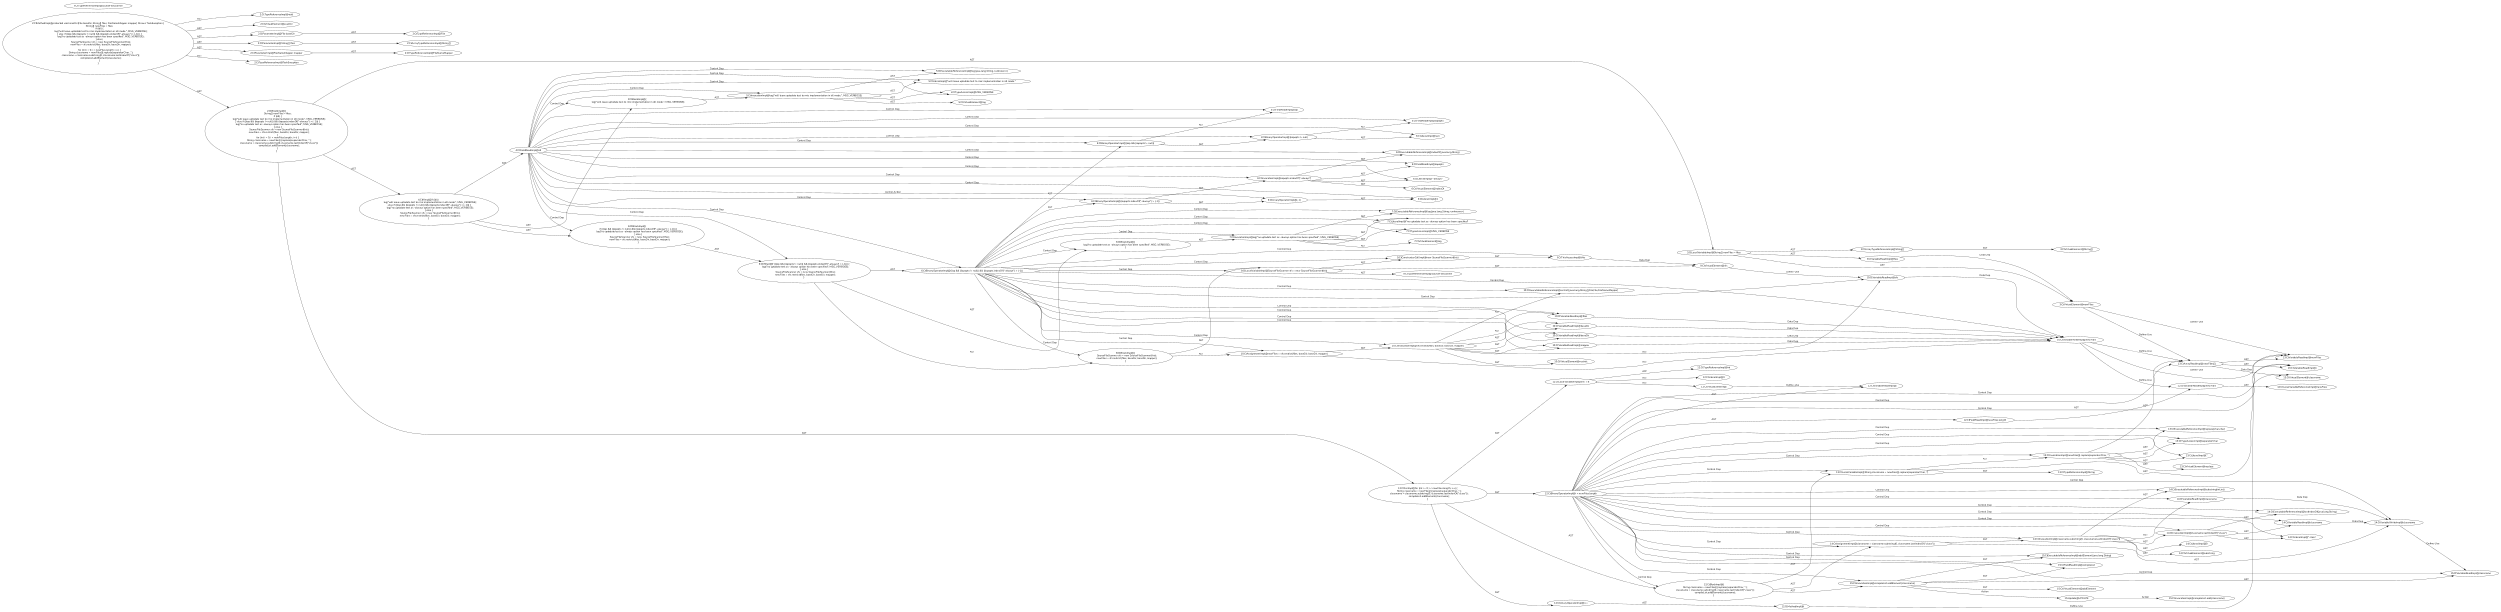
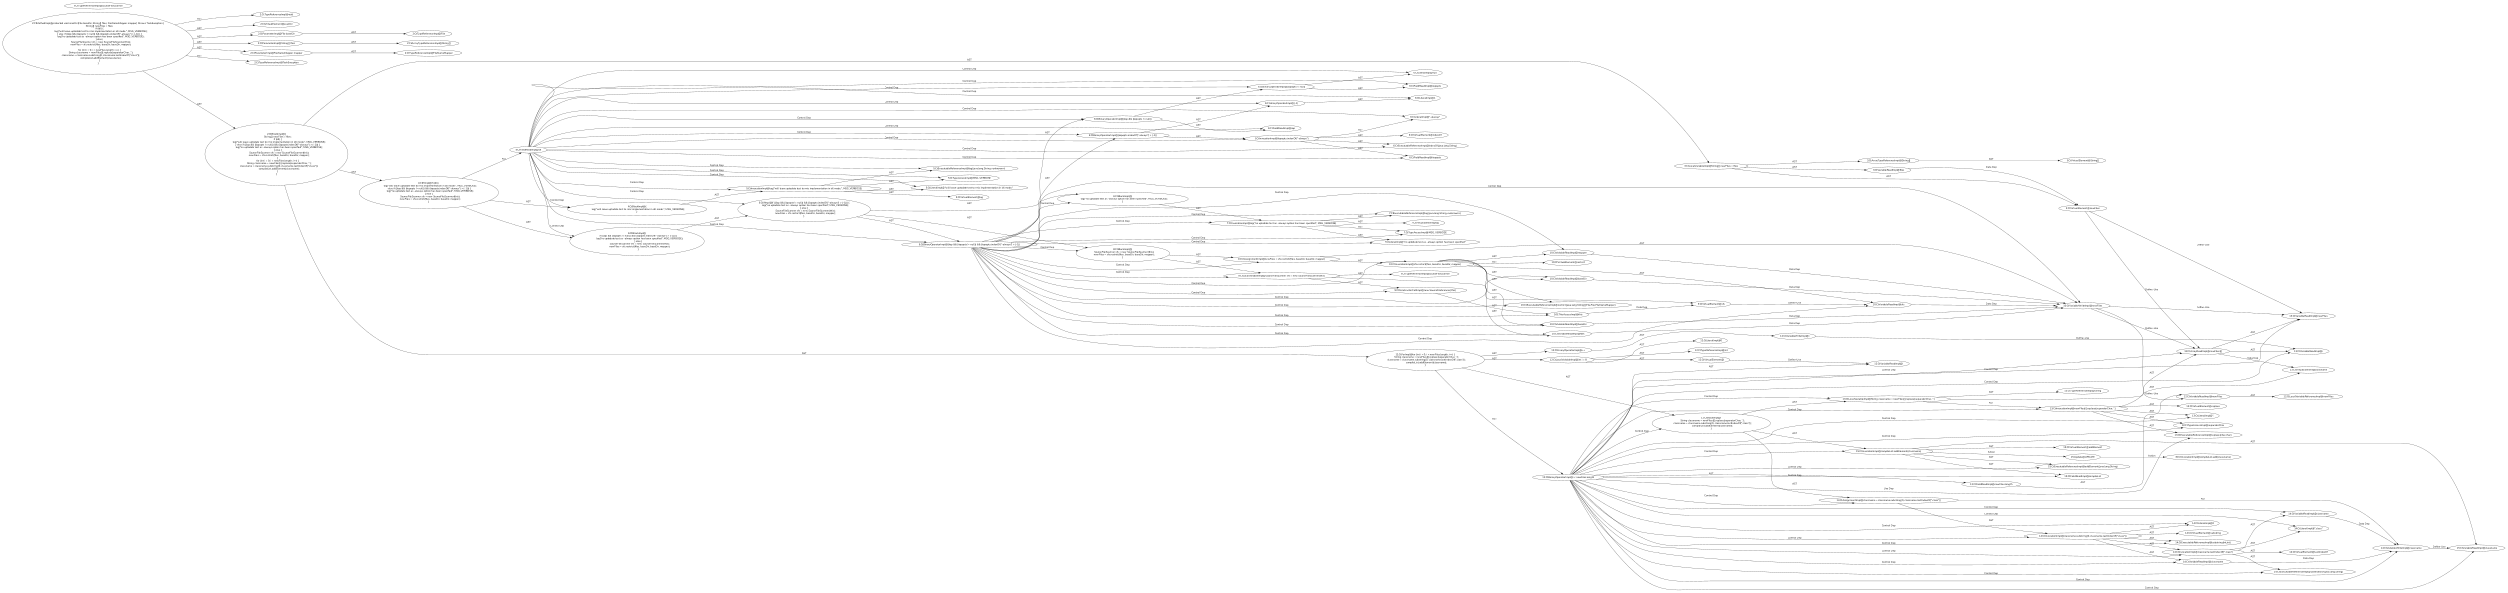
(893, 192) -> (891, 102)
(1882, 427) -> (1889, 489)
none -> (1873, 530)
none -> (2308, 552)
(1793, 607) -> (1795, 336)
